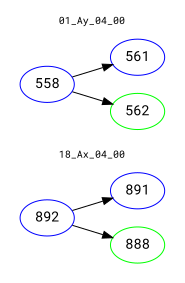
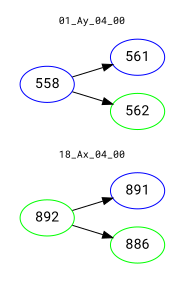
(47, 218) -> (47, 218)
(138, 245) -> (138, 245)
